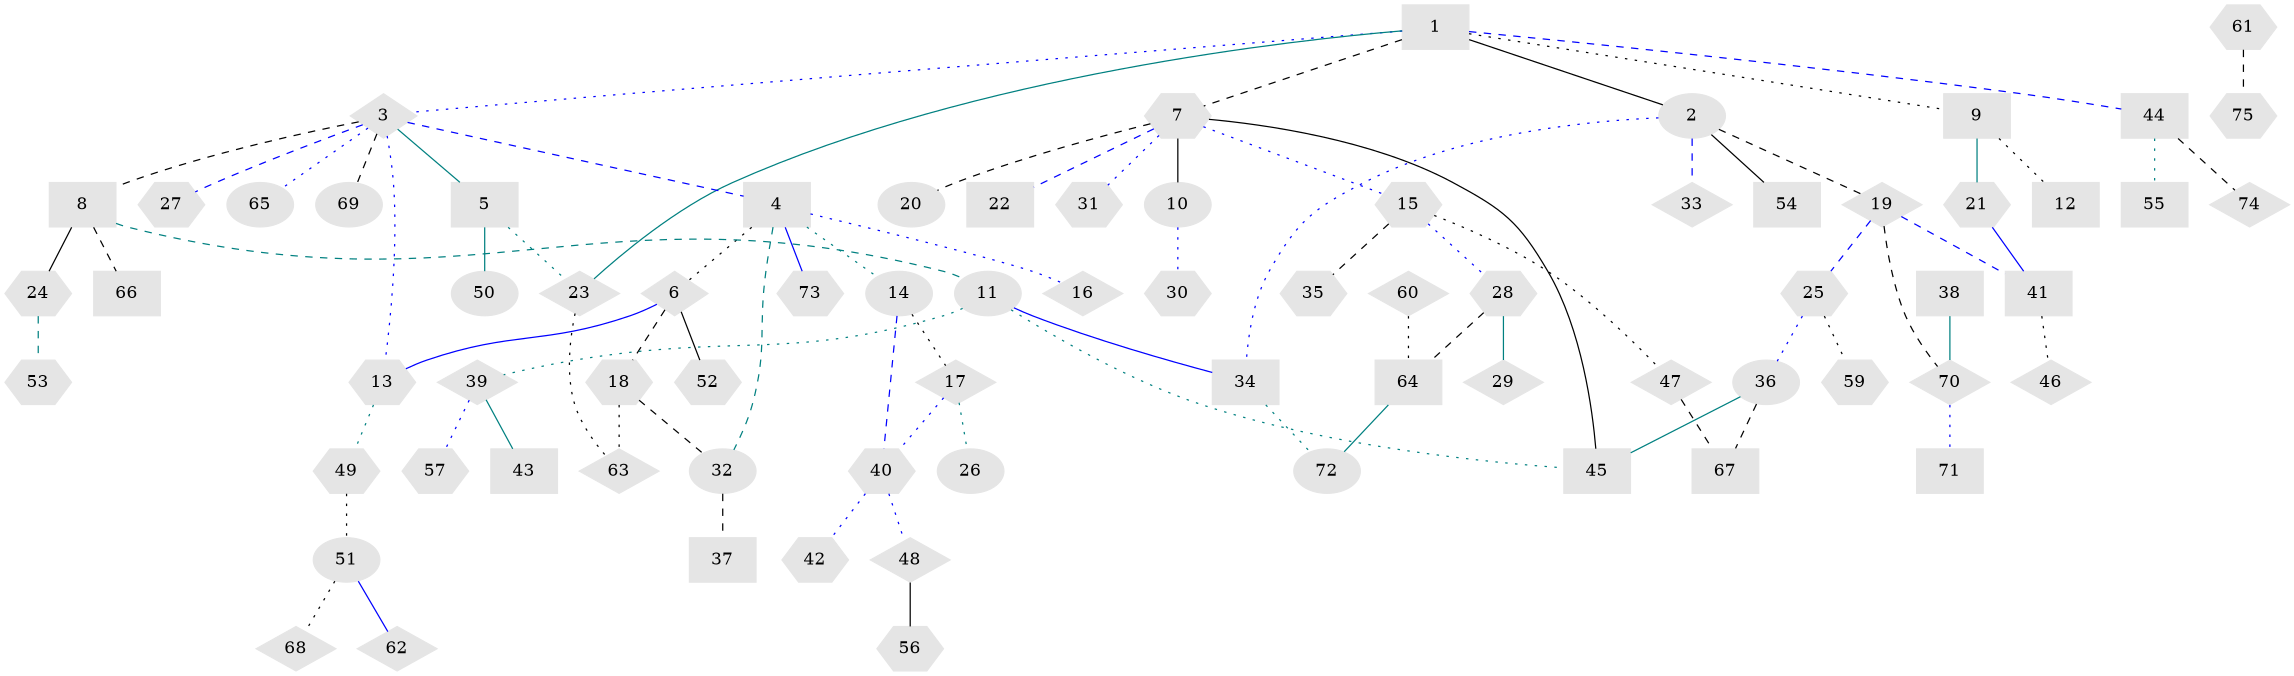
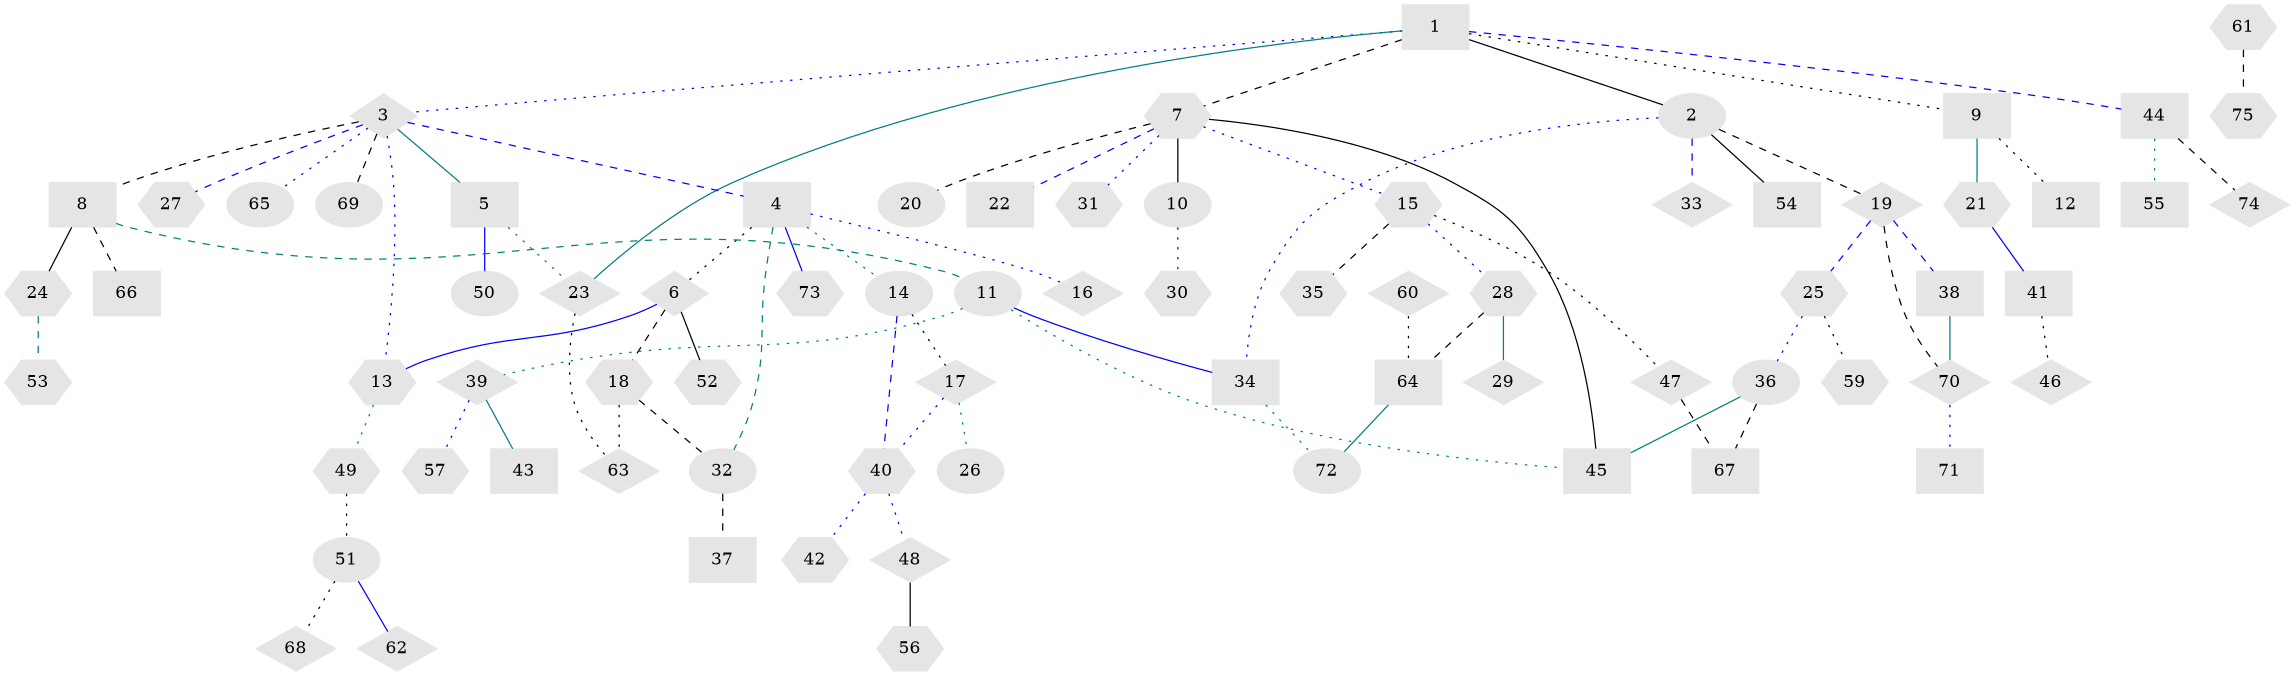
(1953, 245) -> (1913, 246)
(485, 246) -> (485, 246)
